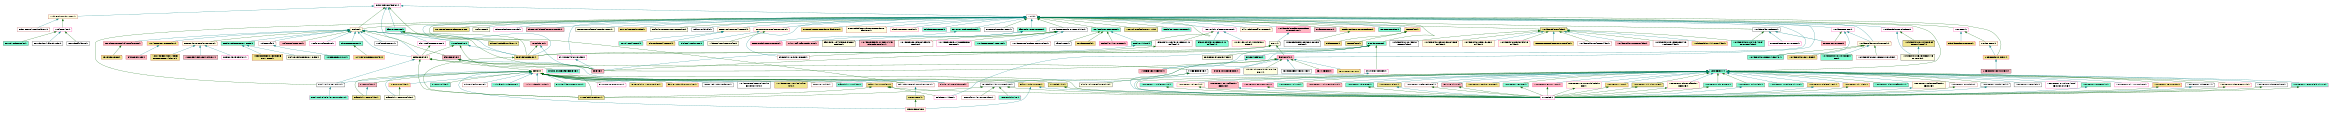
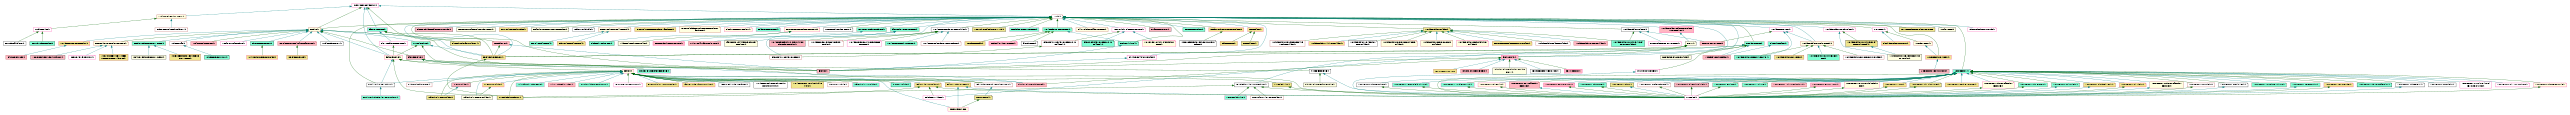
(48, 43) -> none
(1315, 51) -> none
(1452, 85) -> (1692, 85)
